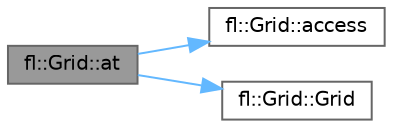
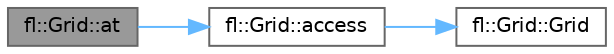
(170, 80) -> (410, 27)
